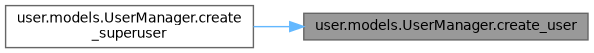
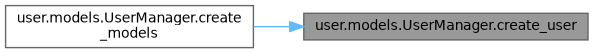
(130, 27) -> (130, 27)
